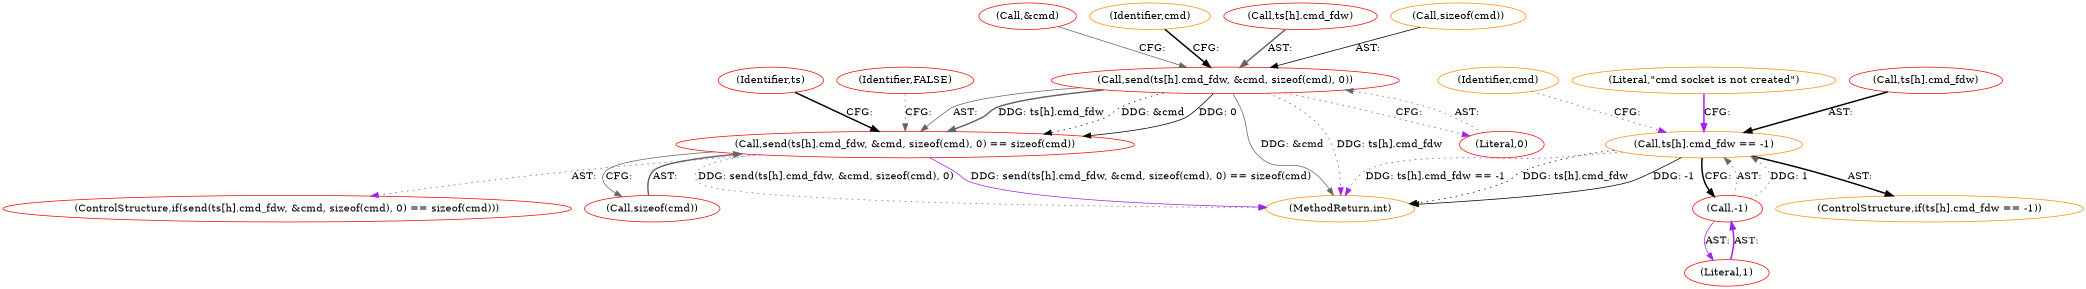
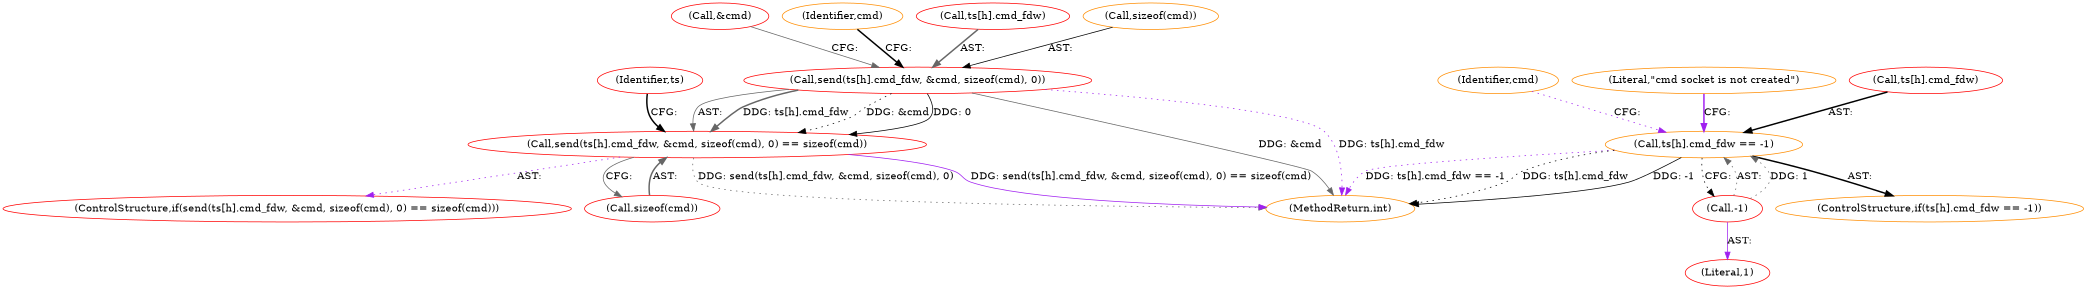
(905, 80) -> none
(1502, 145) -> none
(1703, 175) -> (1703, 175)
(1734, 245) -> none
